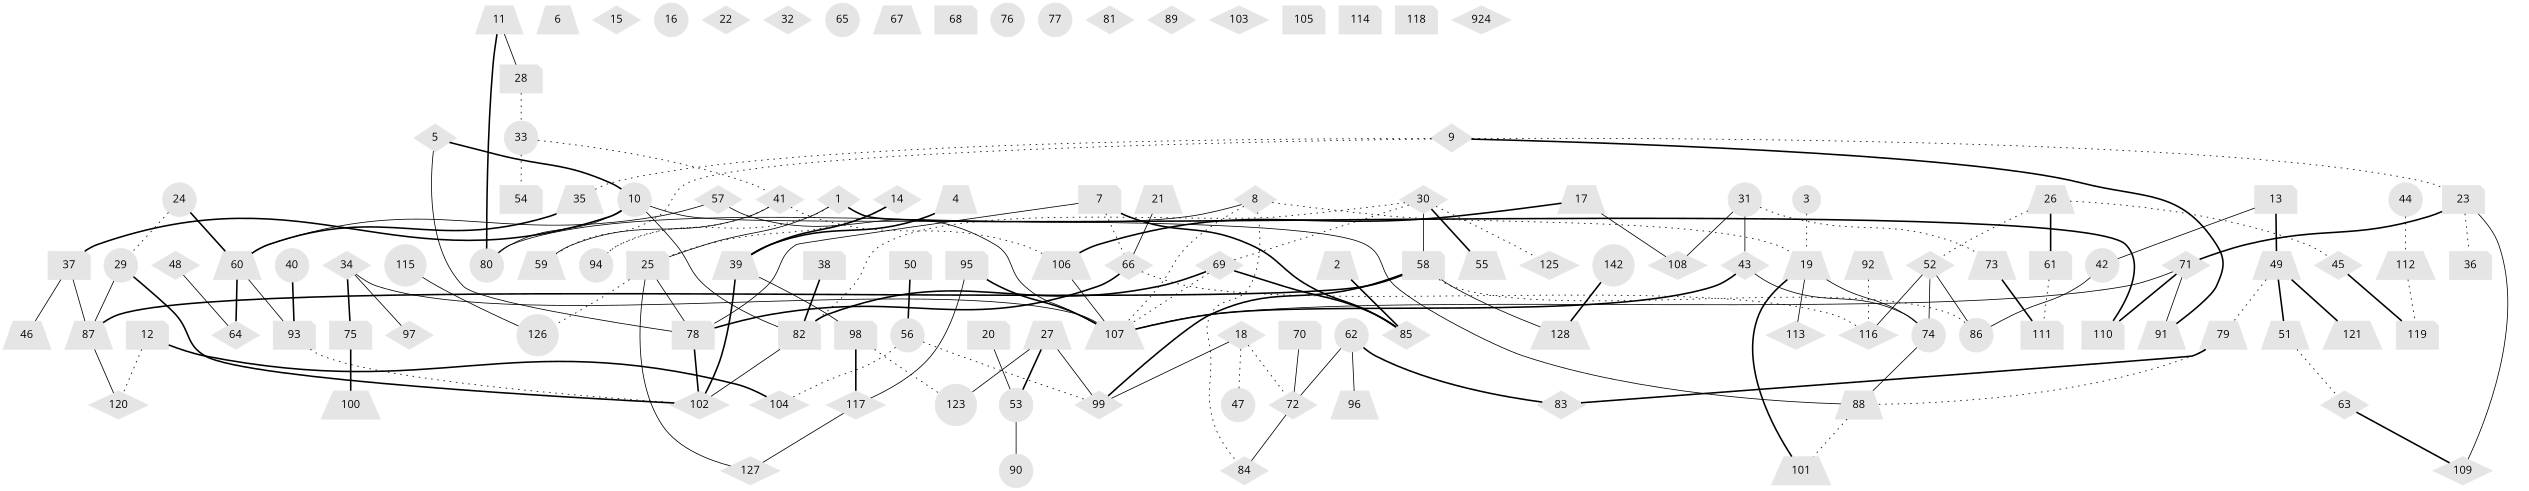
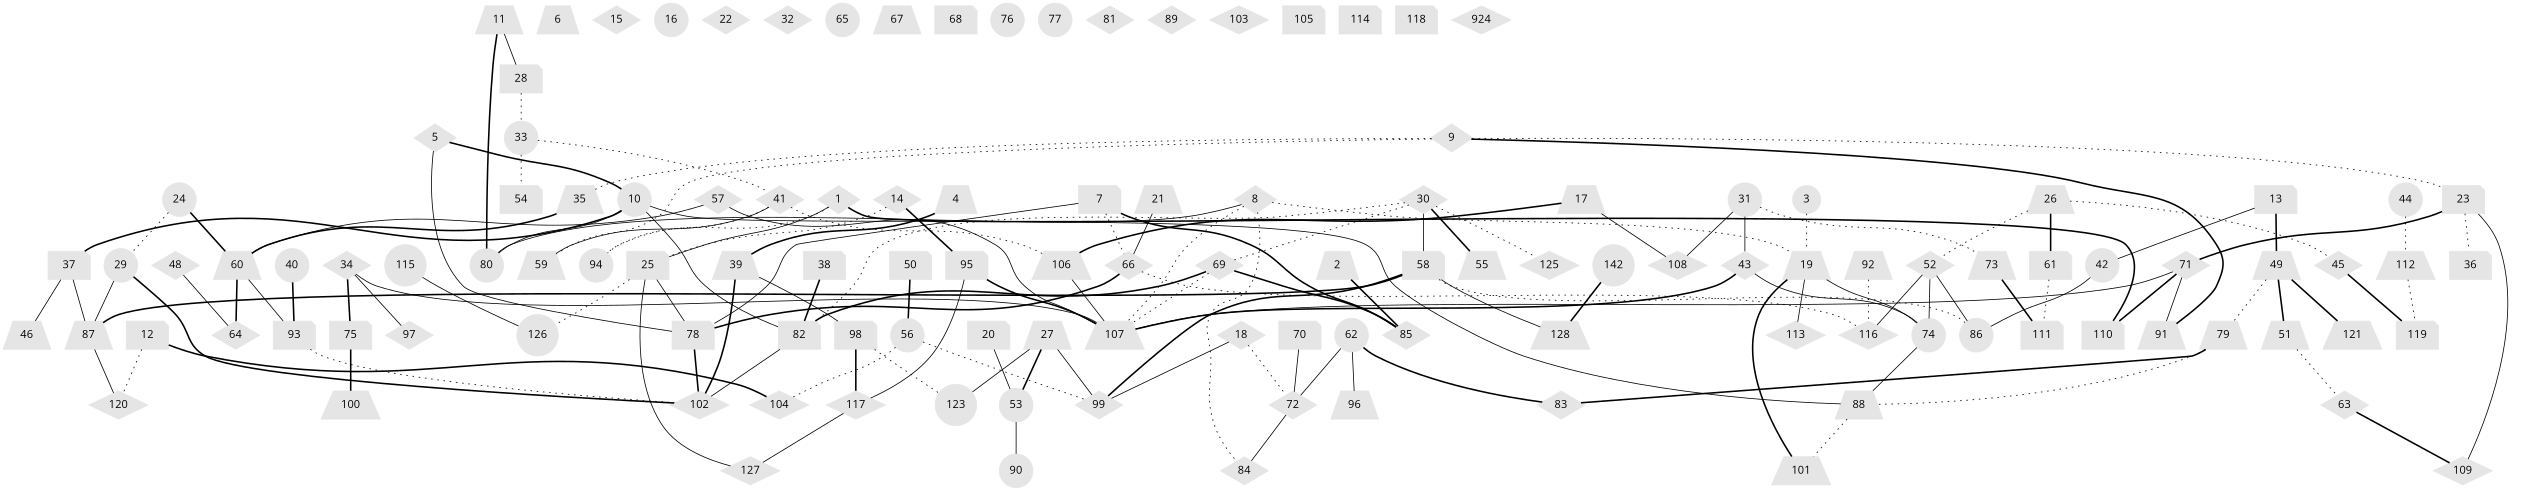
(818, 230) -> (936, 236)
(1238, 405) -> none
